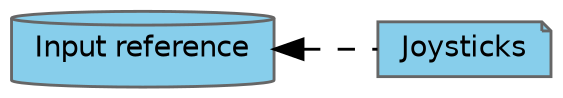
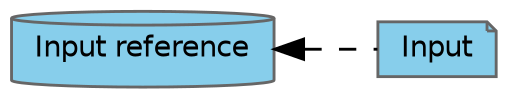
(464, 49) -> (437, 49)
